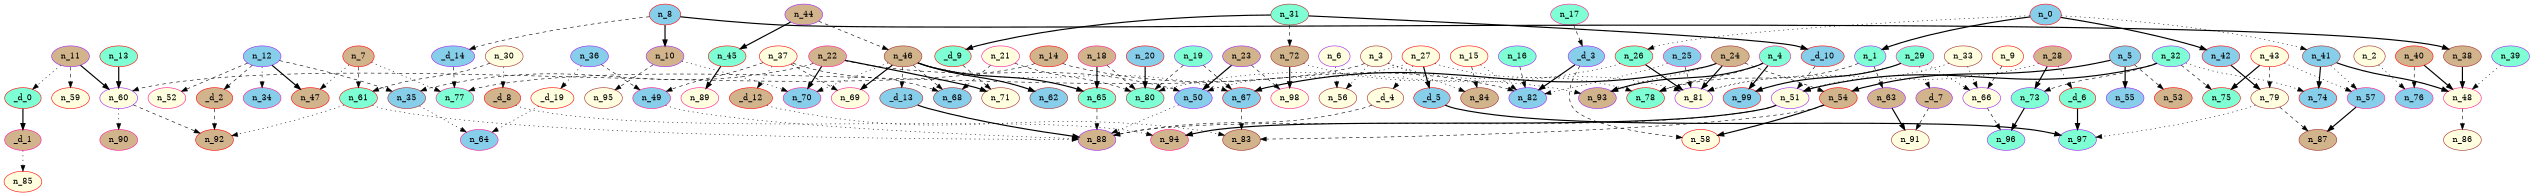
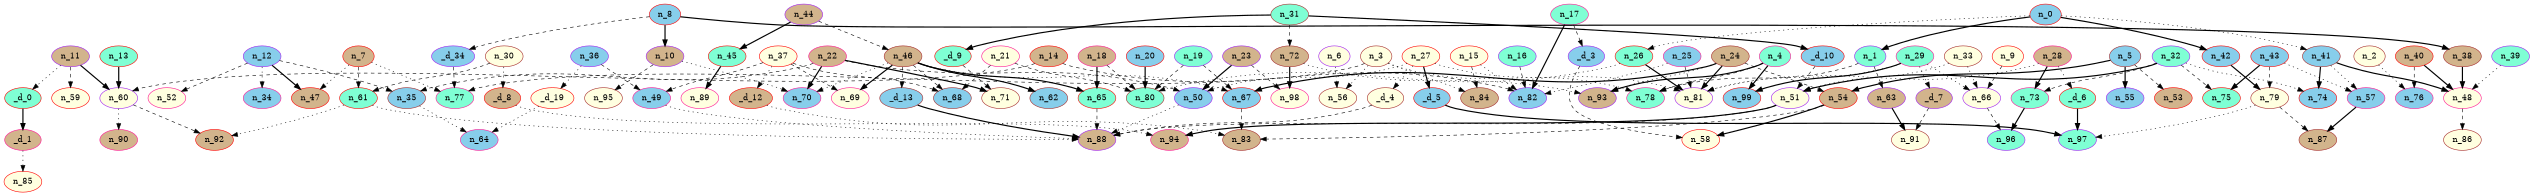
(453, 56) -> (453, 56)
(2270, 56) -> (2270, 56)
(1567, 70) -> (1550, 54)
(215, 98) -> none
(1646, 98) -> (1646, 98)
(2030, 98) -> (2030, 98)
